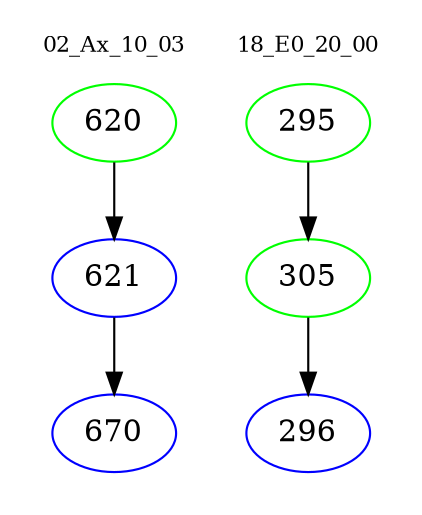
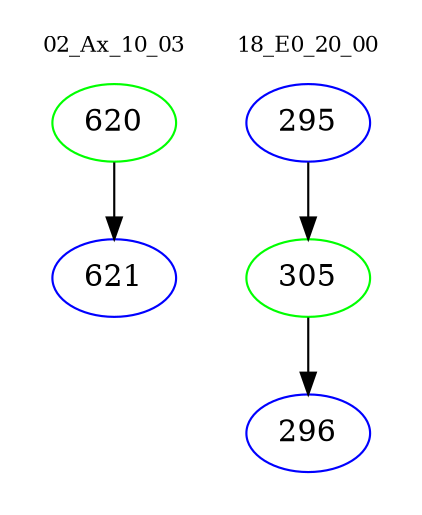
(308, 123) -> (308, 123)
(114, 433) -> none
